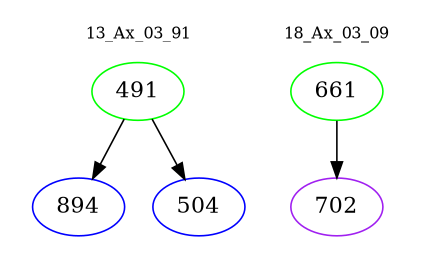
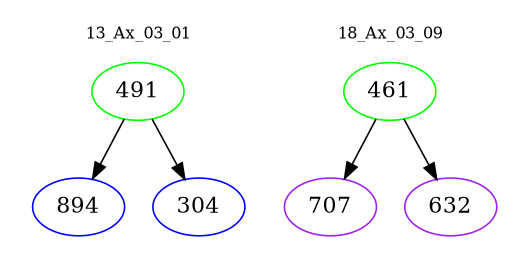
(139, 34) -> (139, 34)
(337, 91) -> (390, 91)
(199, 207) -> (199, 207)
(337, 207) -> (330, 207)
none -> (451, 207)
